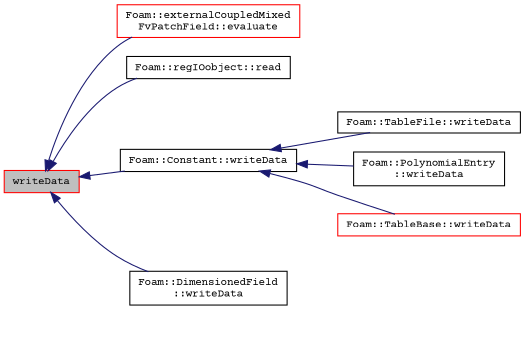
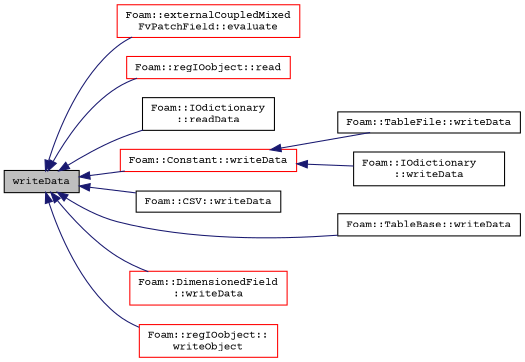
(208, 68) -> (208, 68)
none -> (208, 114)
(208, 160) -> (208, 160)
(429, 169) -> (429, 169)
(42, 182) -> (42, 182)
(332, 193) -> (199, 235)
none -> (208, 202)
(429, 225) -> (429, 225)
(208, 288) -> (208, 288)
none -> (208, 341)
